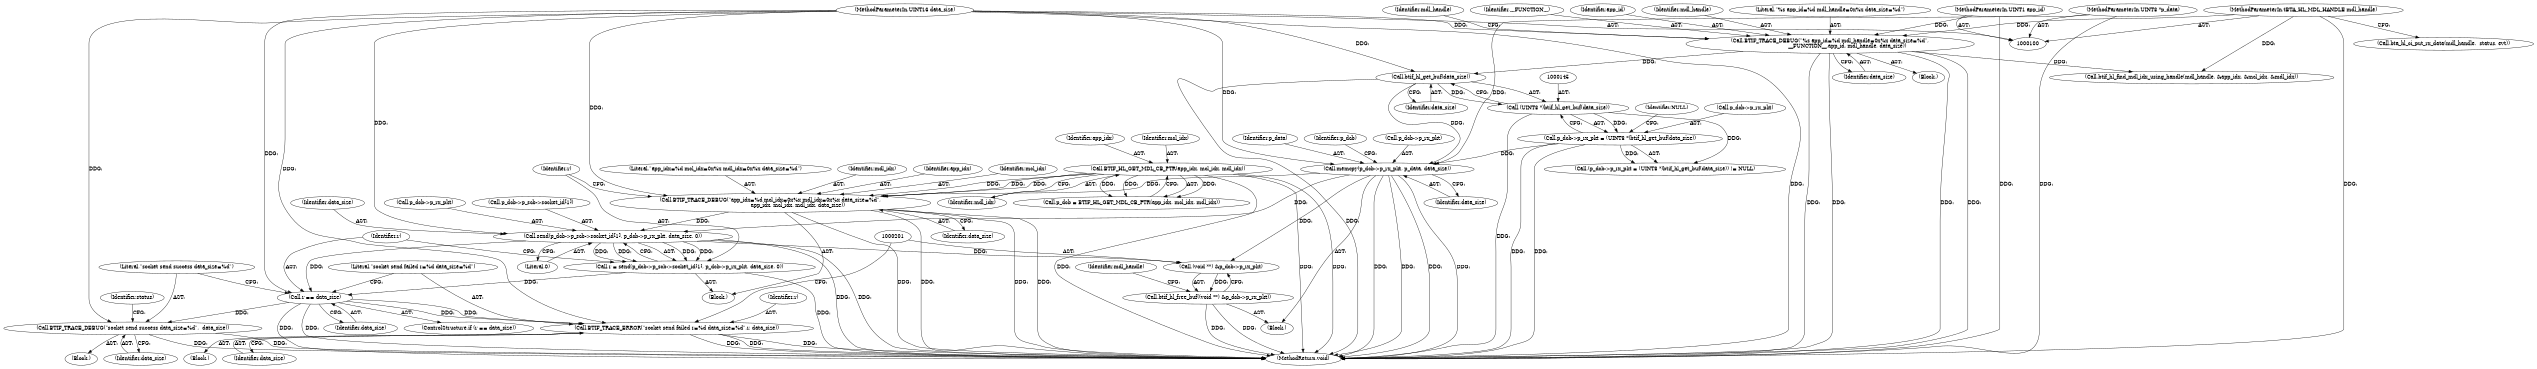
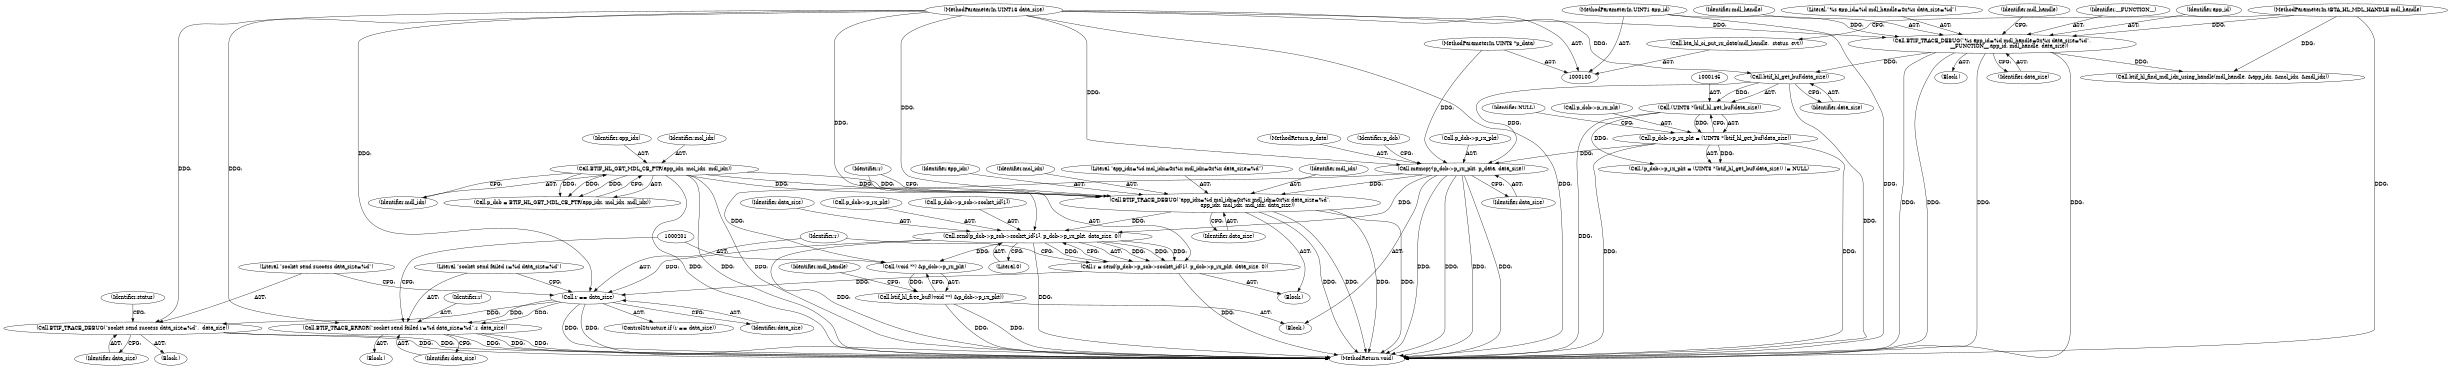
(2154, 28) -> (1654, 62)
(1480, 97) -> none
(1265, 139) -> (1299, 139)
(1928, 347) -> none
